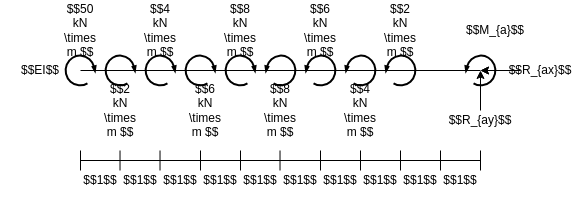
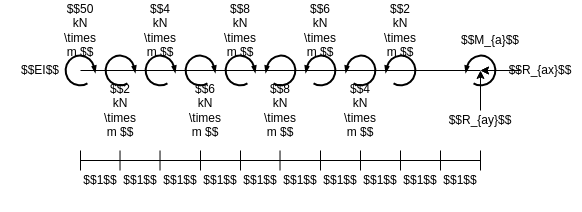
(496, 31) -> (491, 41)
